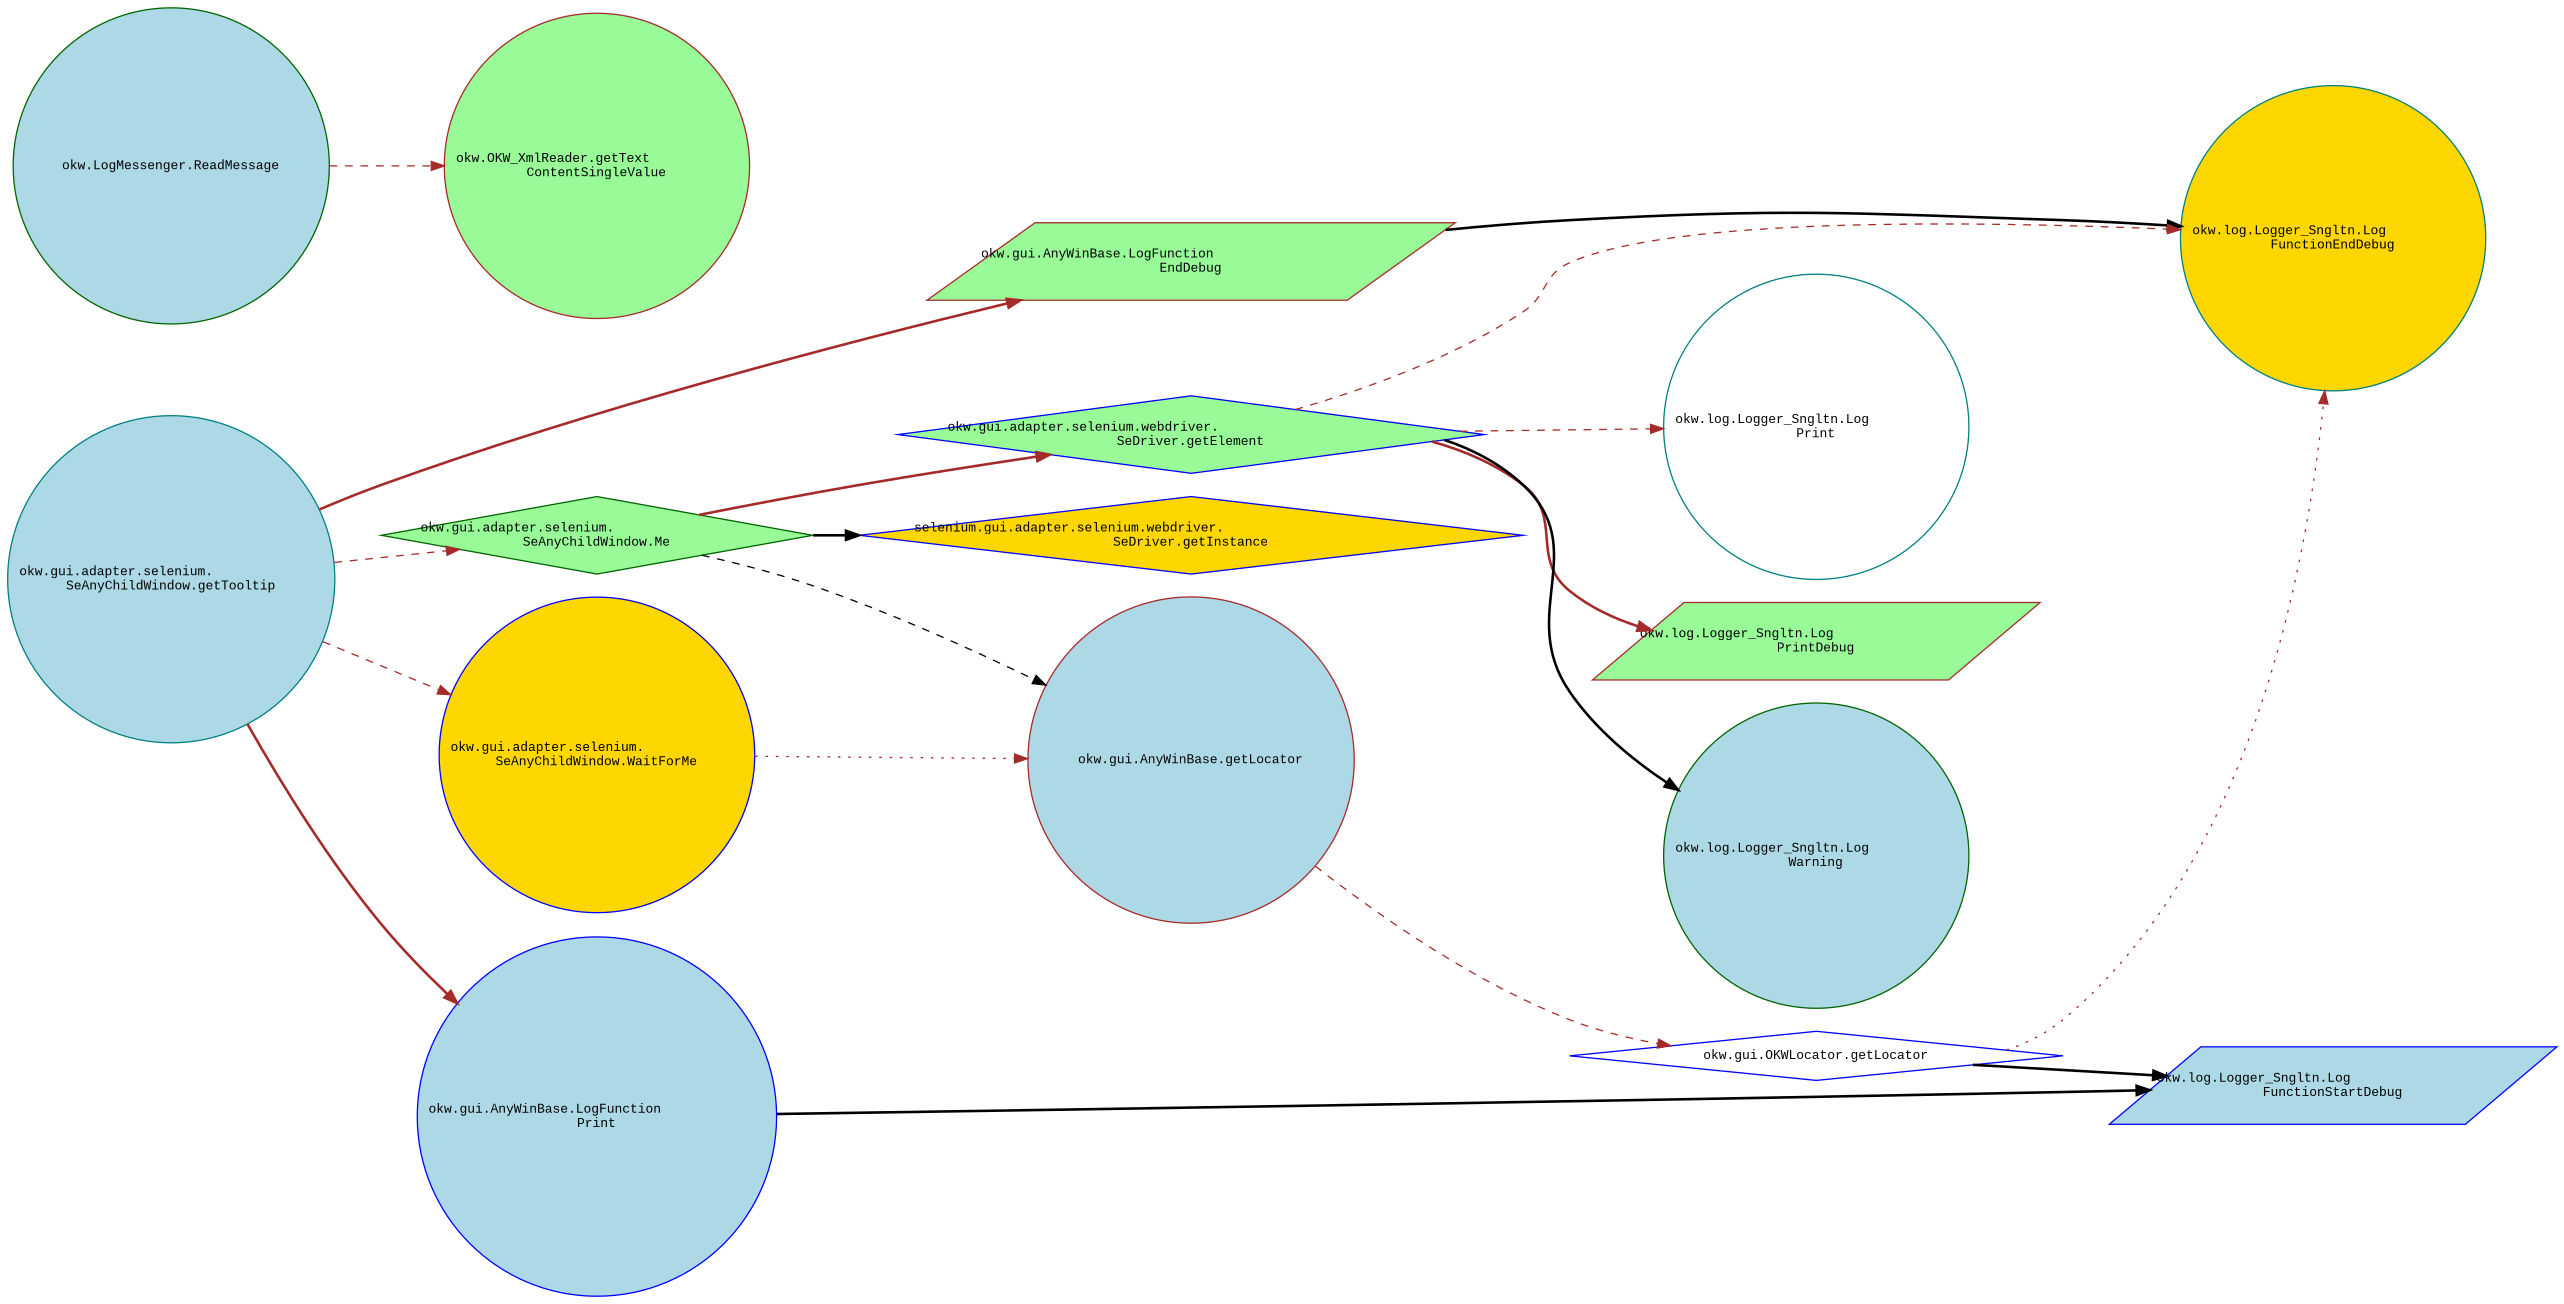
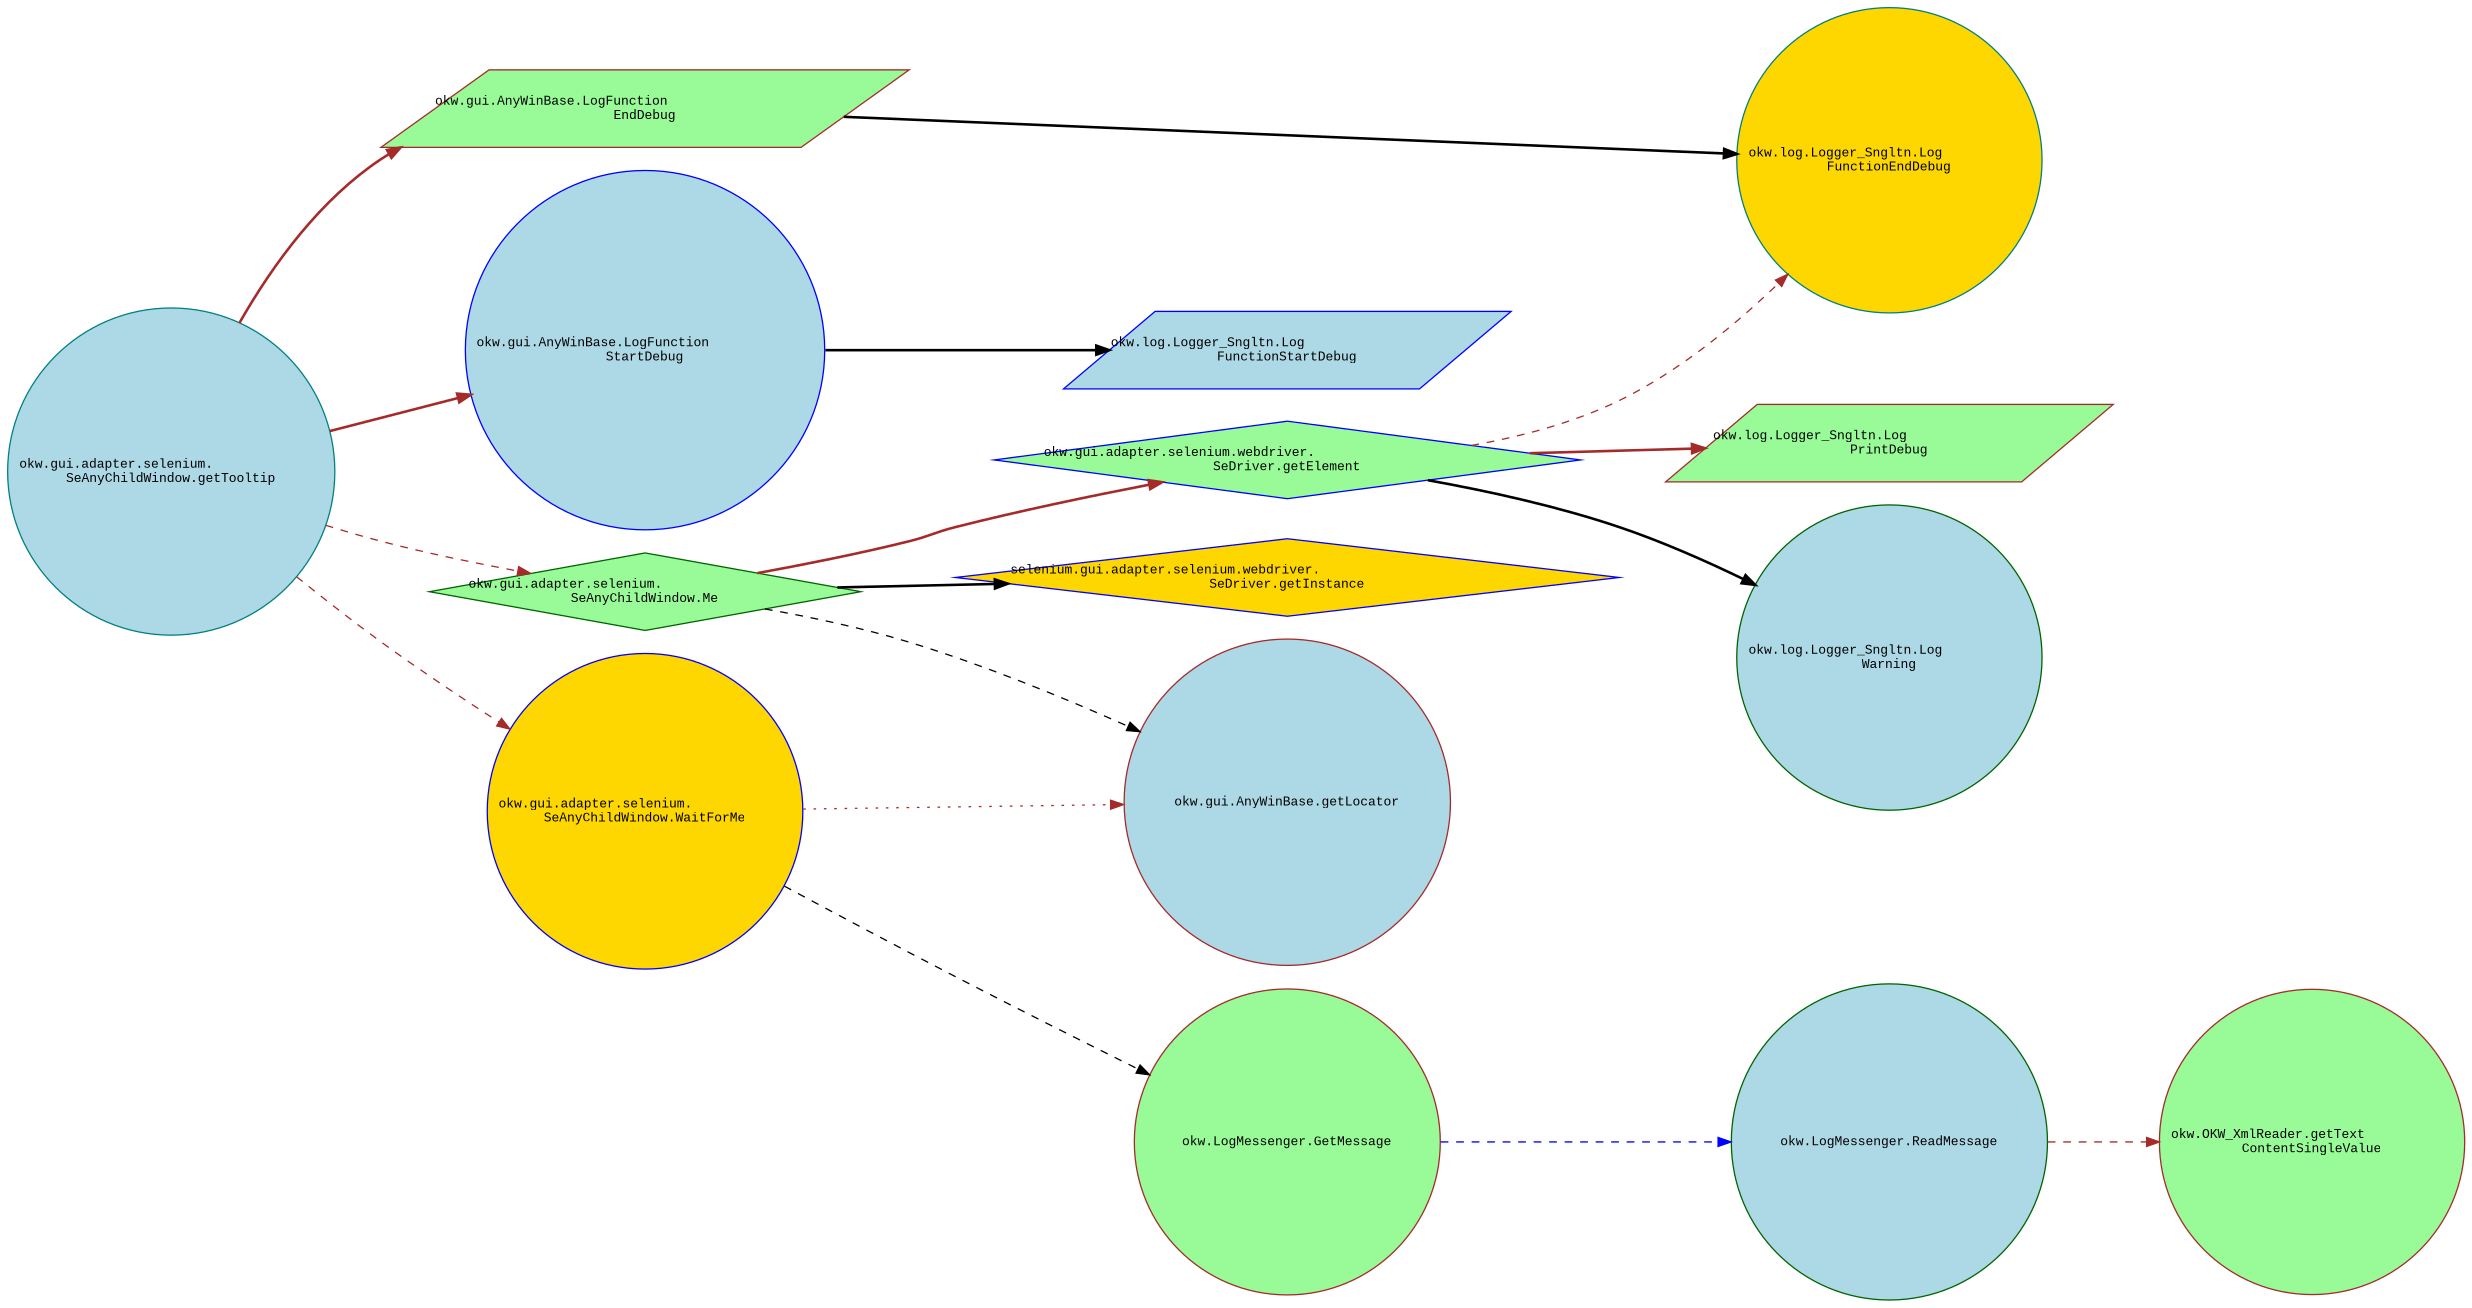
(1816, 427) -> none
(1816, 1056) -> none
(597, 1117) -> (645, 350)
none -> (1287, 1142)
